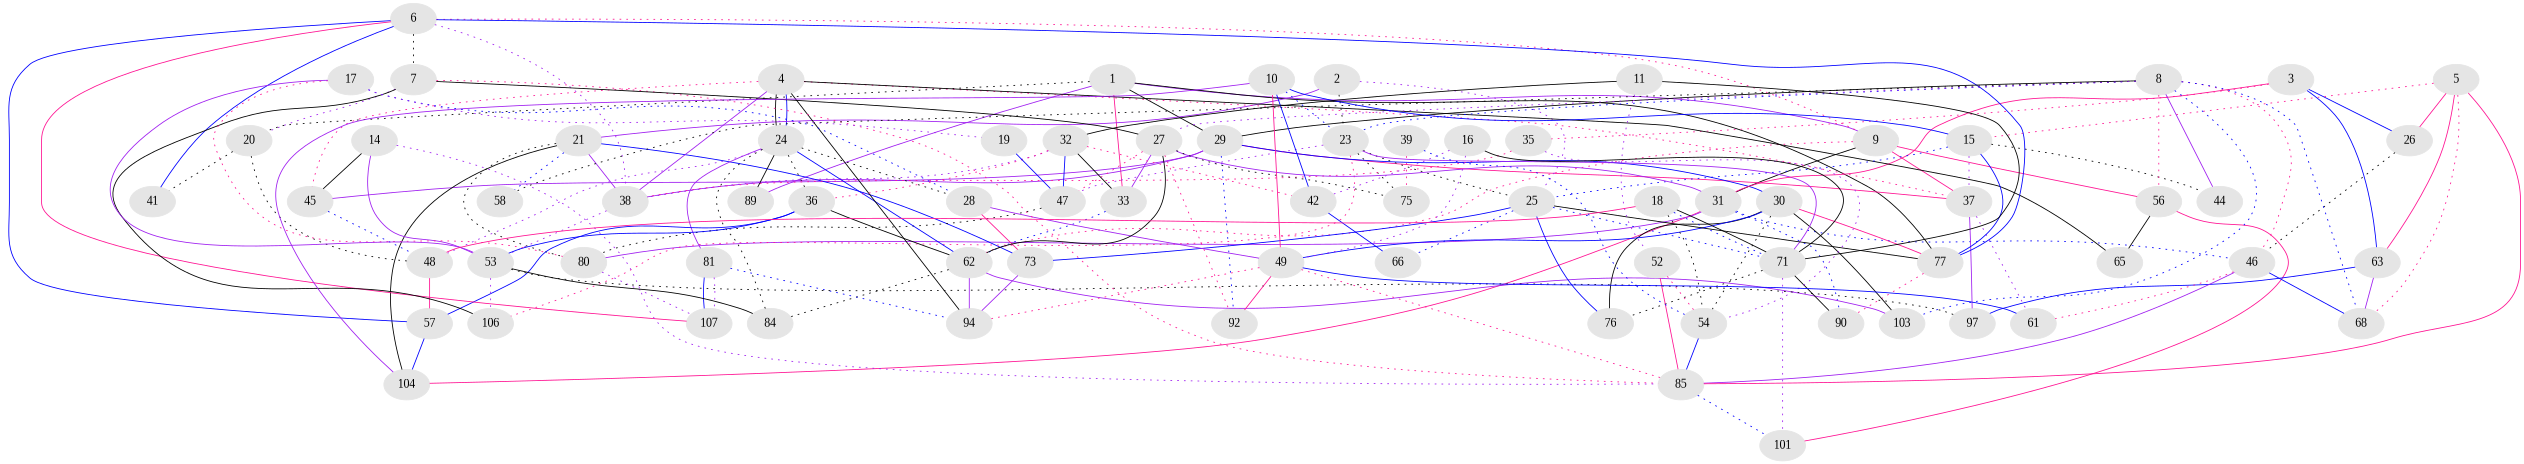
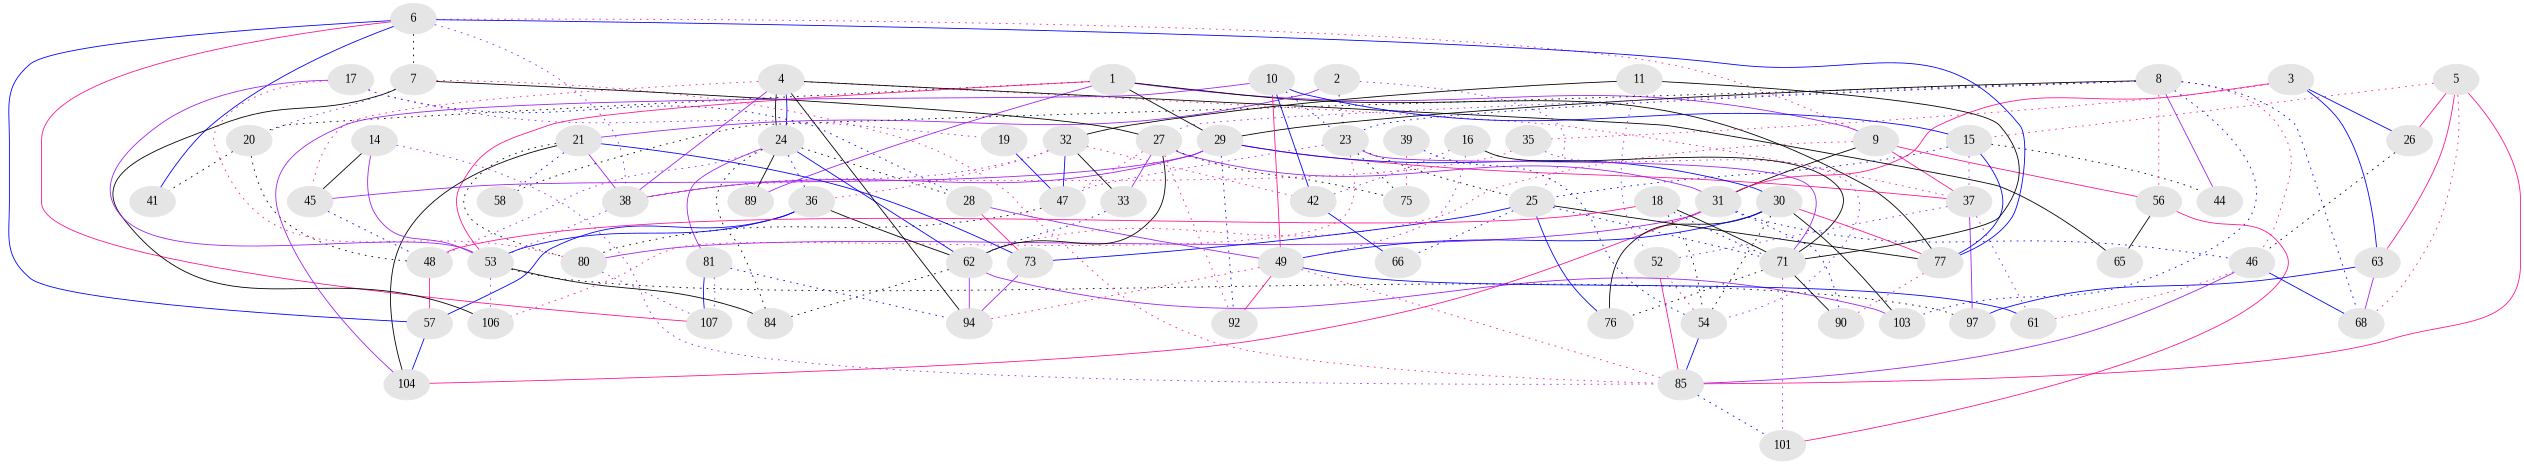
(1118, 141) -> (620, 114)
(796, 170) -> (796, 170)
none -> (1867, 222)
